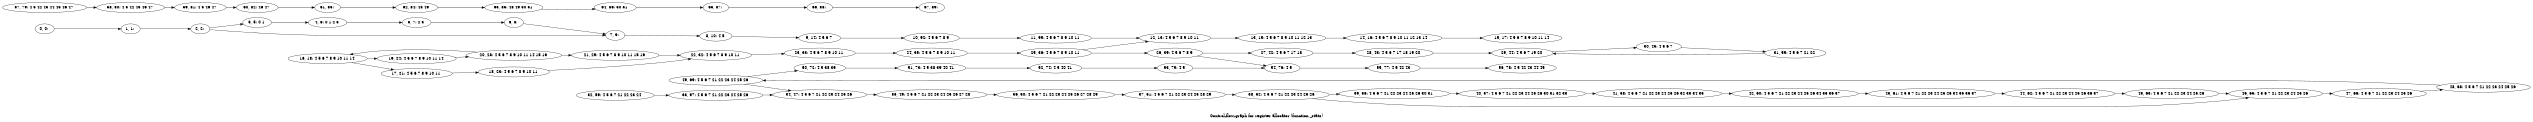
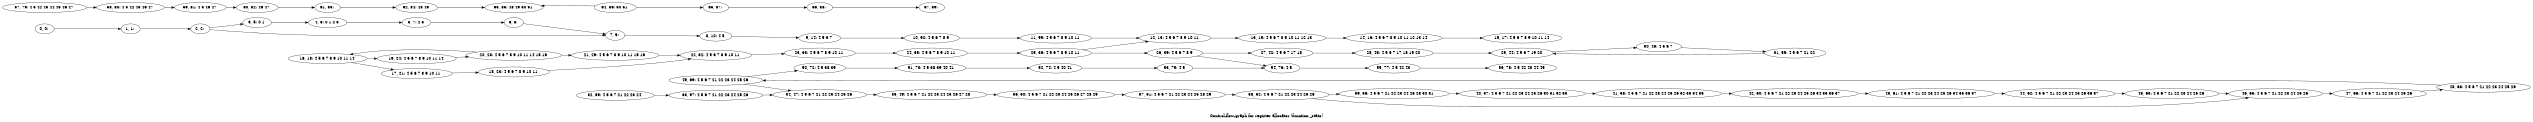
(567, 9) -> (570, 6)
(1394, 94) -> (1394, 94)
